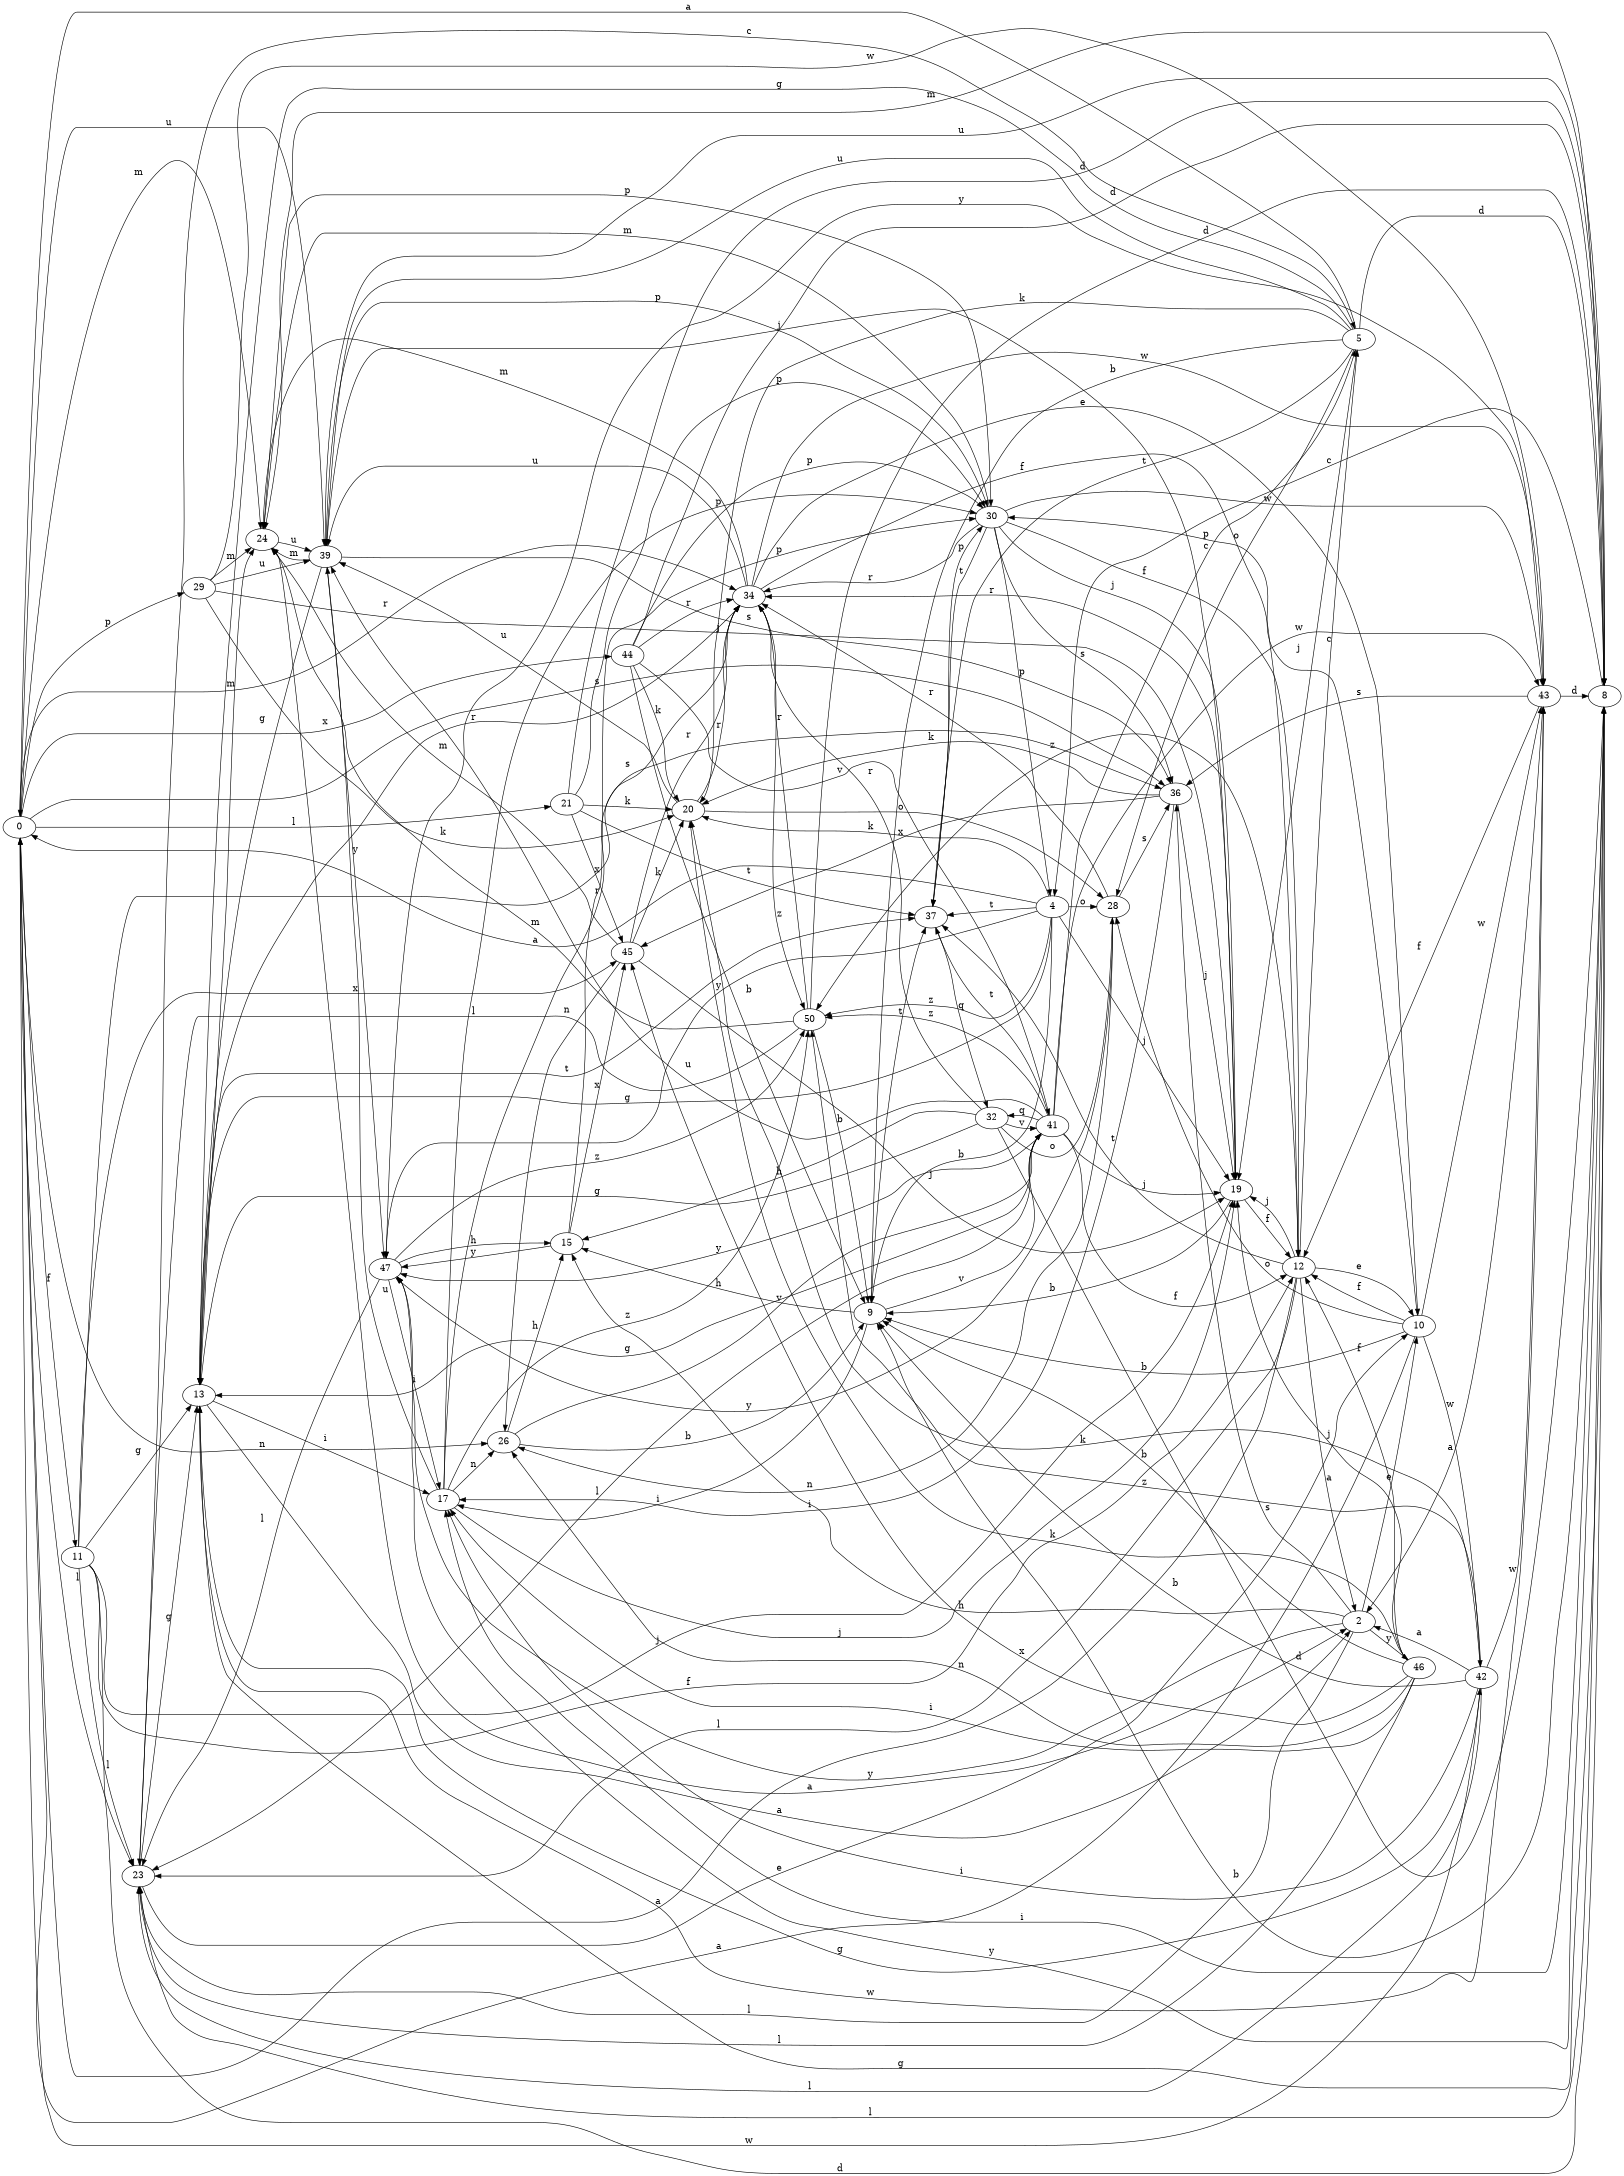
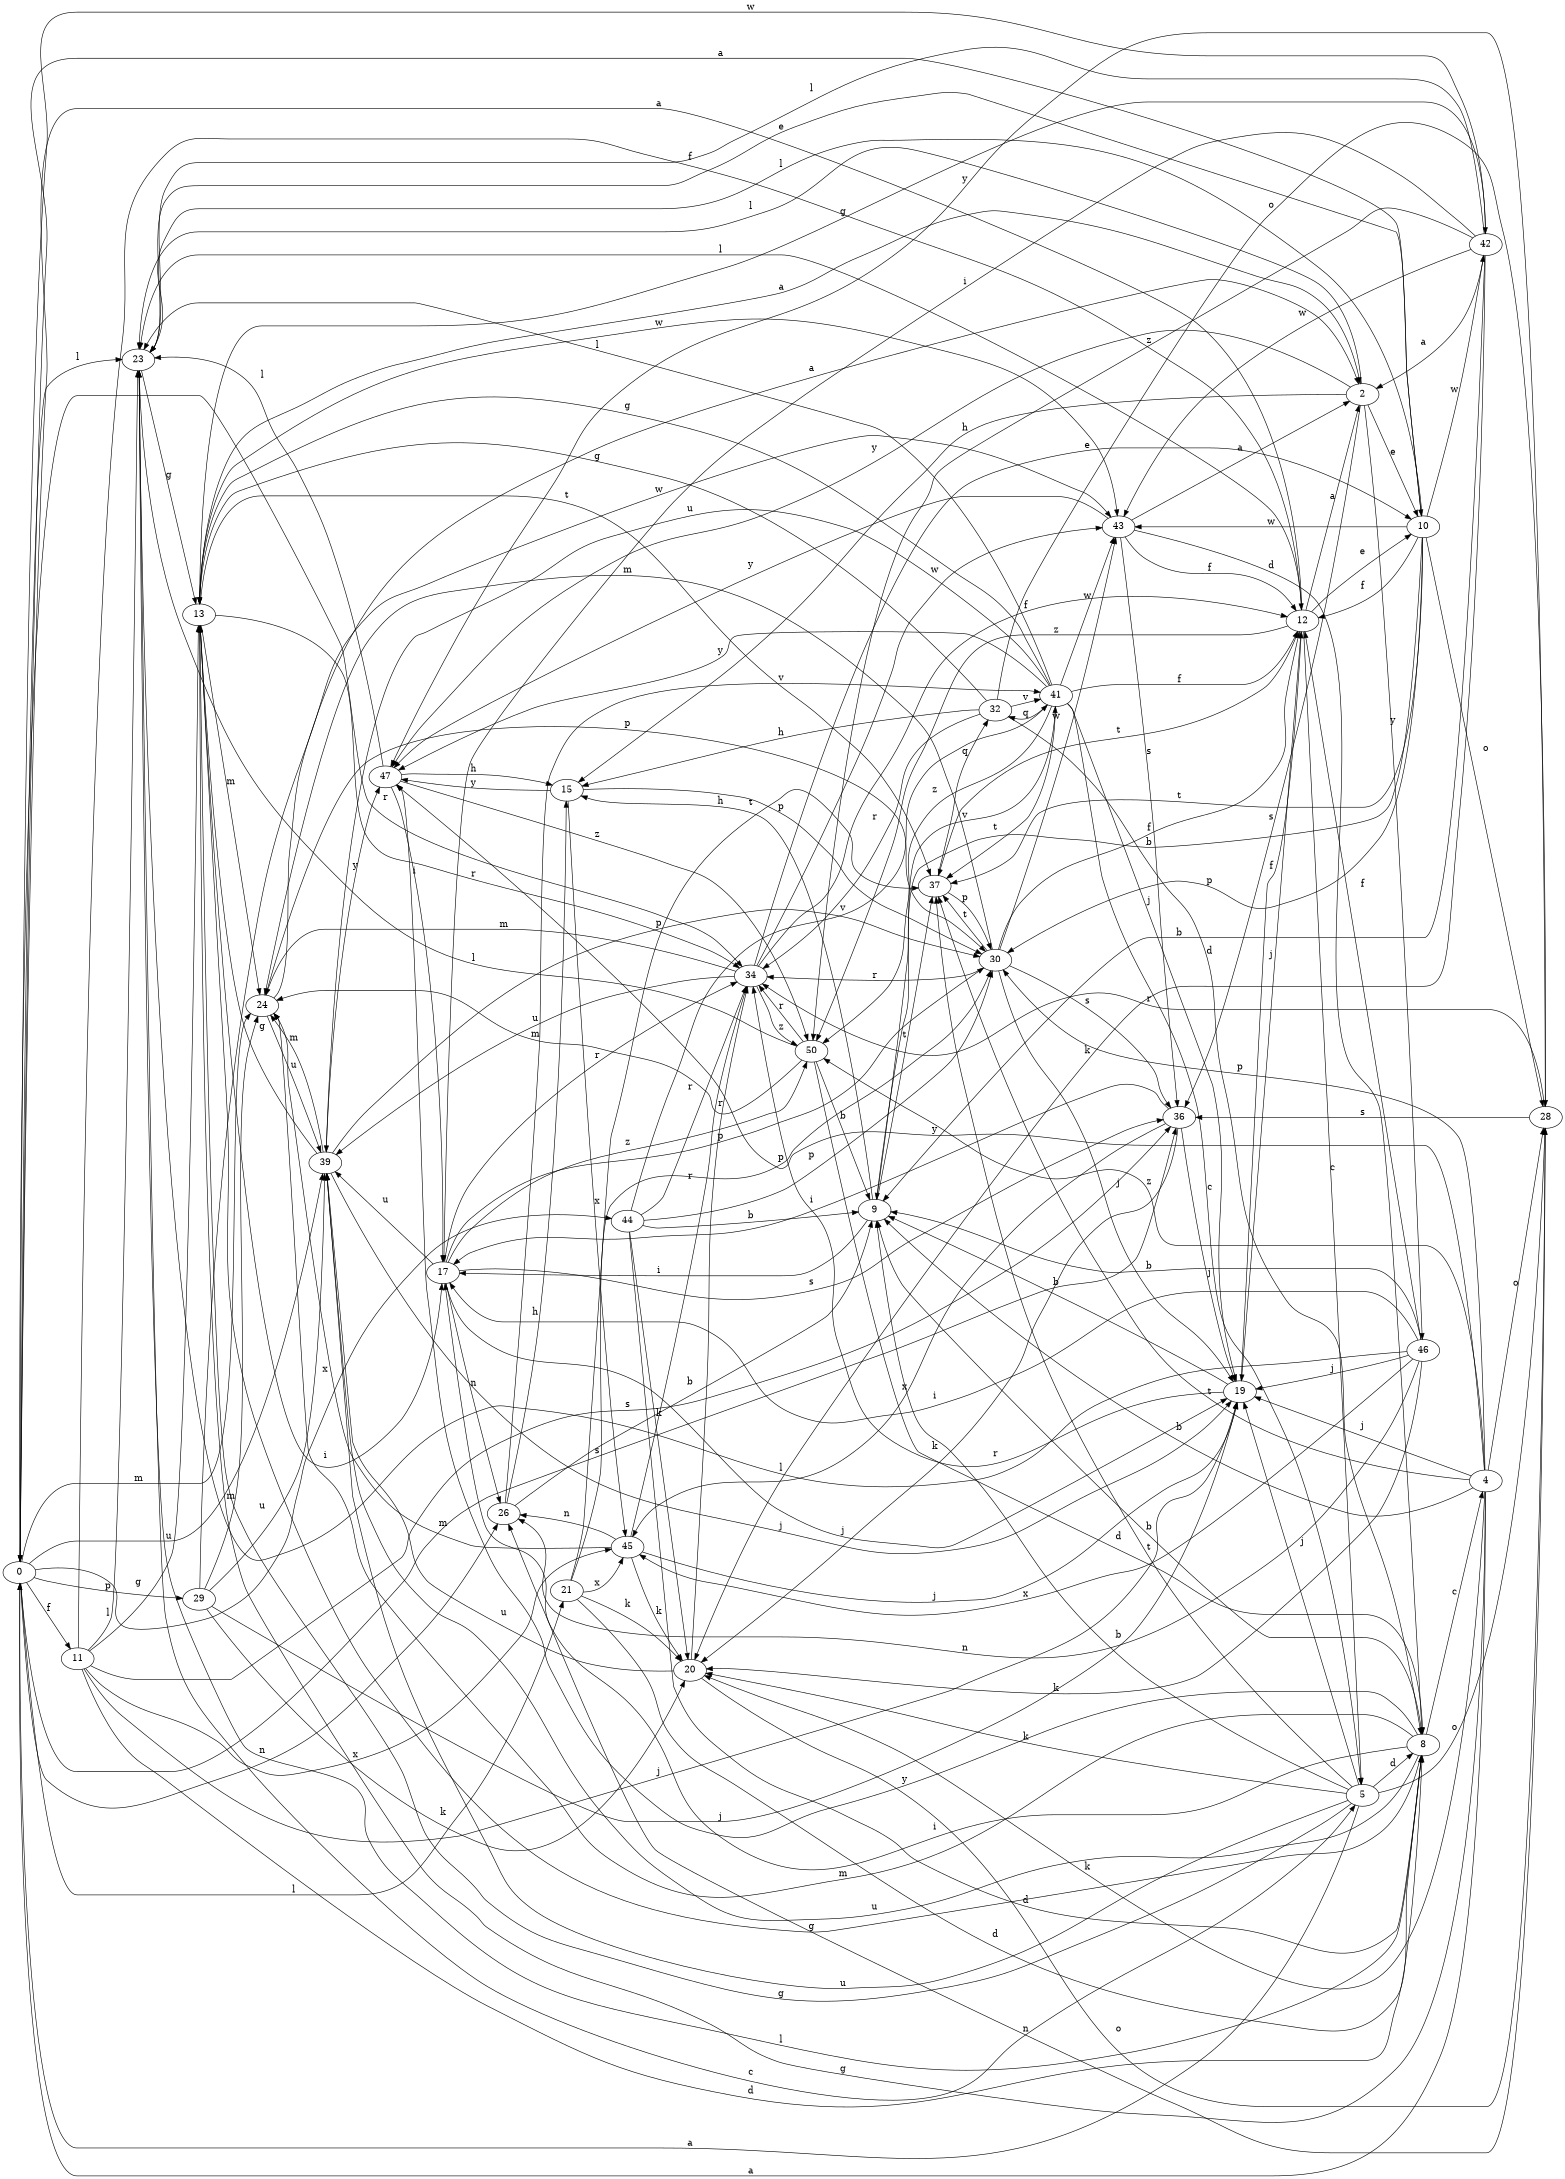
none -> (827, 150)
(747, 625) -> (827, 1287)
(1022, 699) -> (1390, 1098)
none -> (1305, 807)
